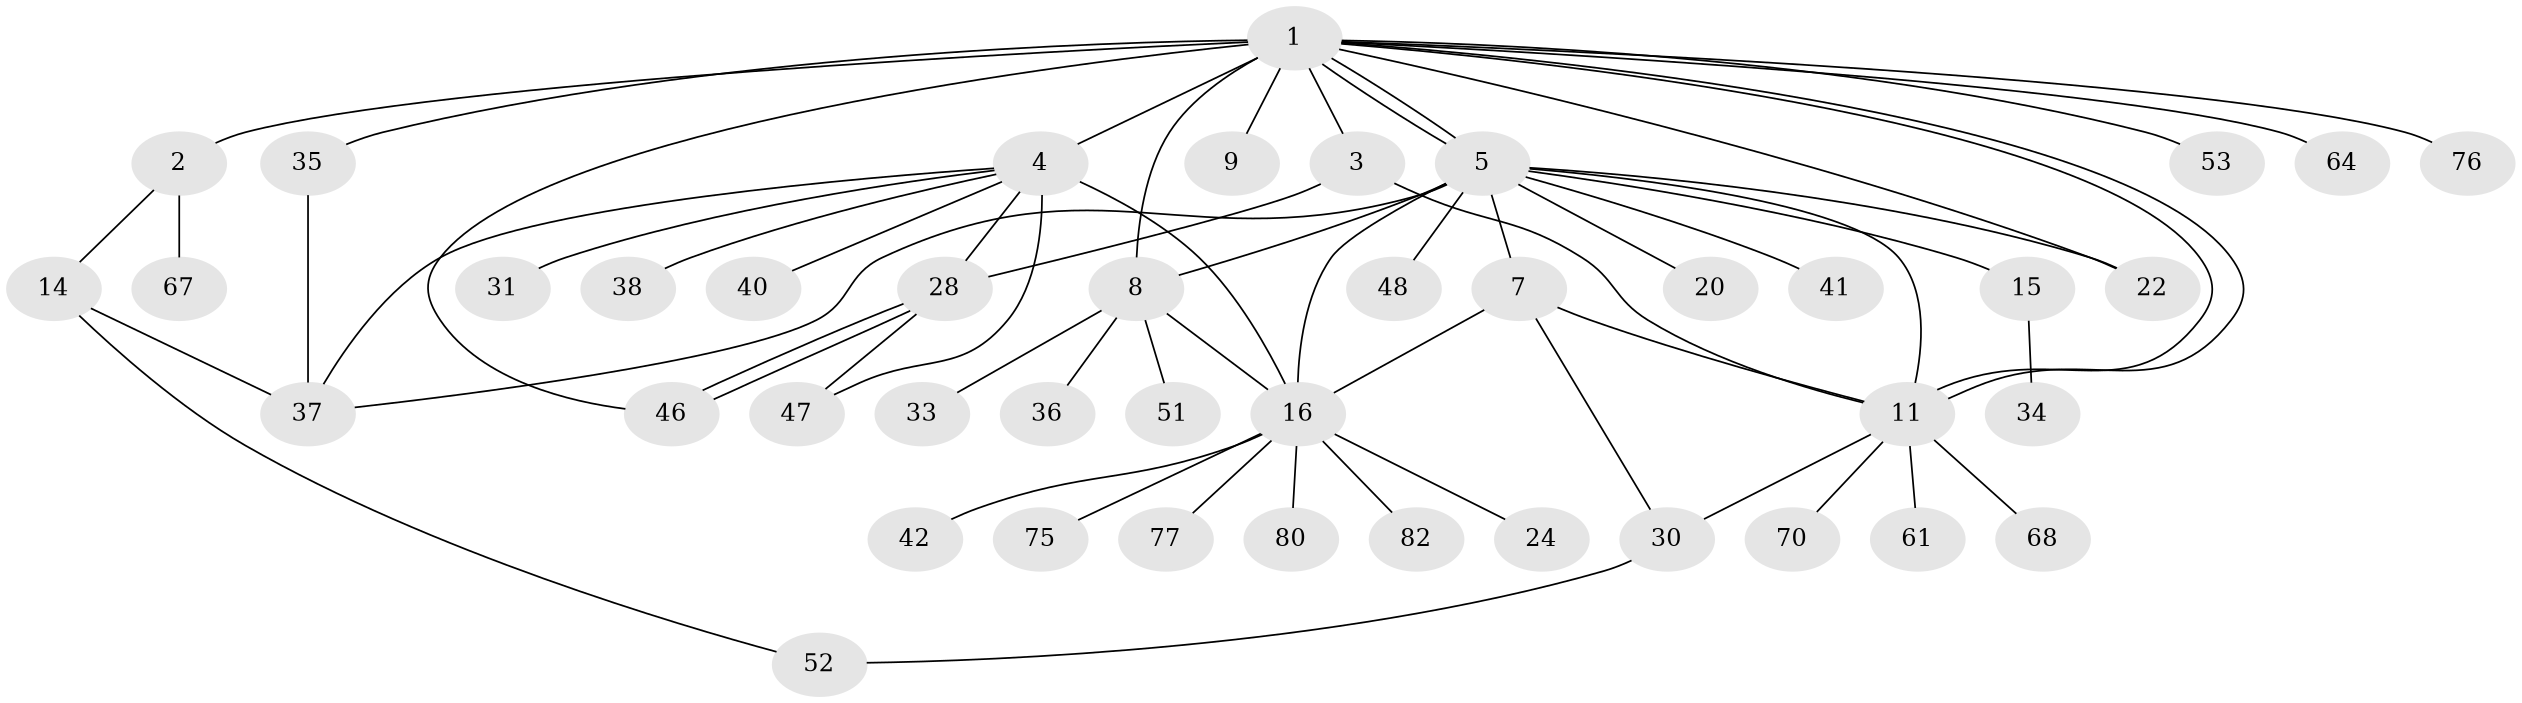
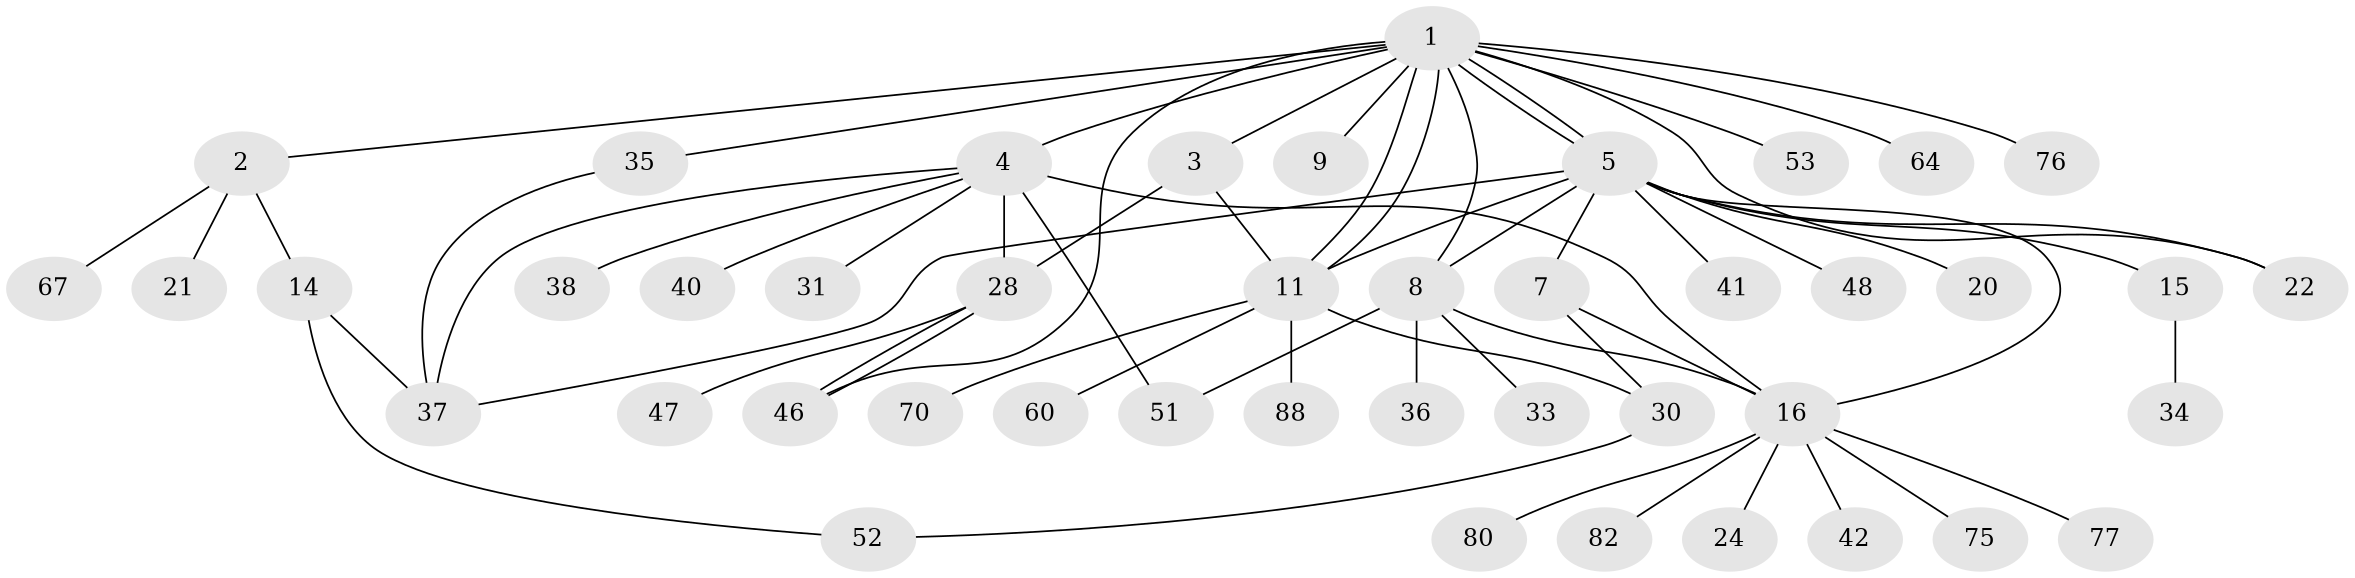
none -> (179, 289)
(986, 341) -> (1081, 278)
(1679, 349) -> none
(1918, 539) -> (1041, 414)
(2043, 539) -> (1291, 414)
